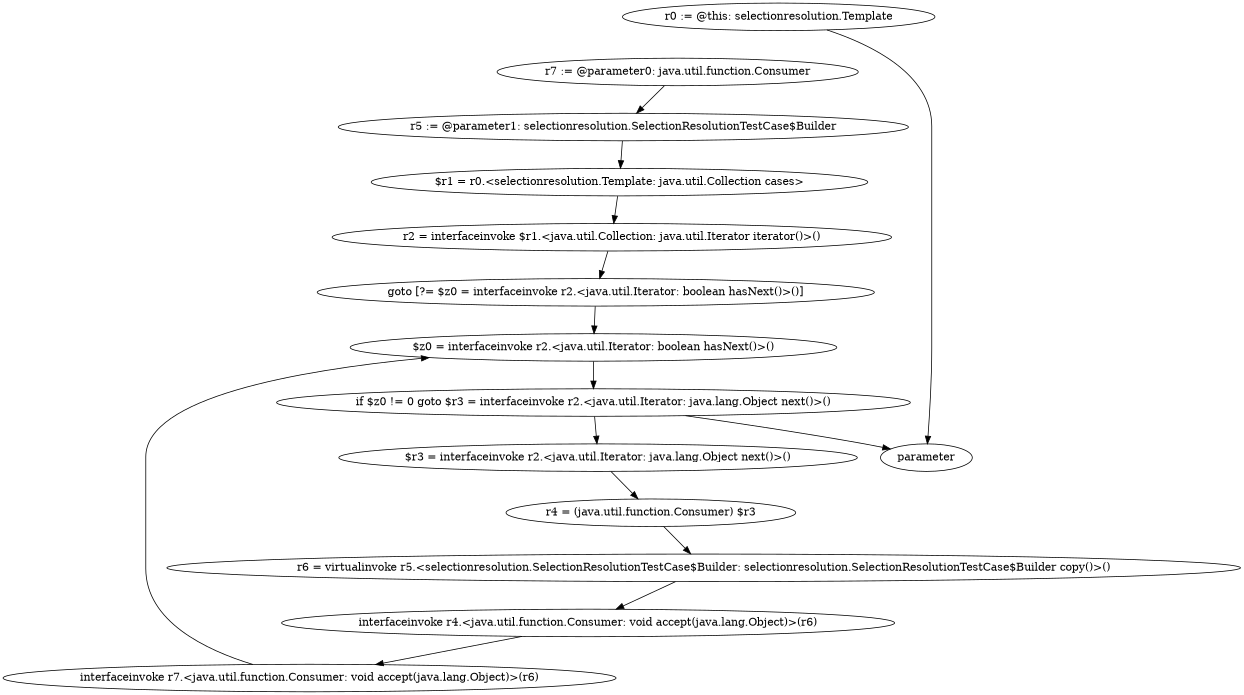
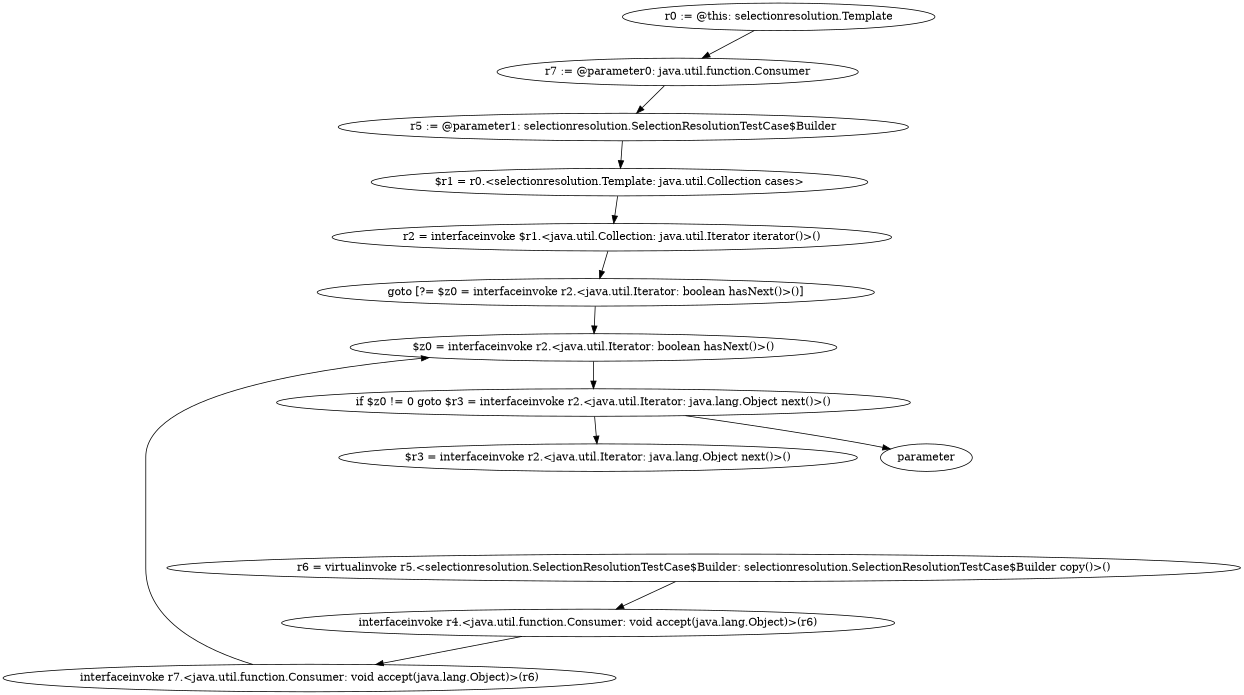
(932, 205) -> (732, 43)
(651, 513) -> none
